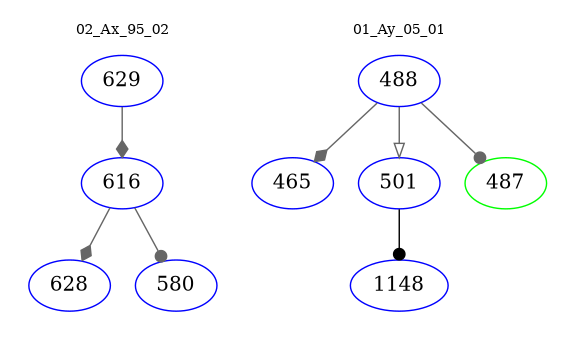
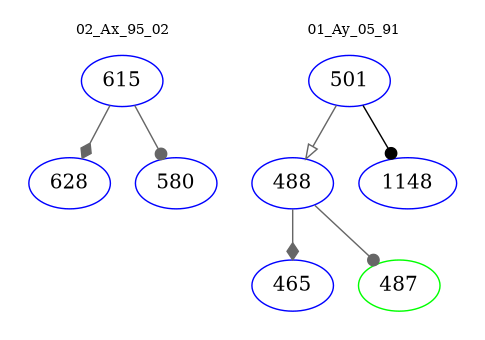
(399, 31) -> (354, 31)
(122, 81) -> none
(399, 125) -> (325, 126)
(122, 183) -> (122, 81)
